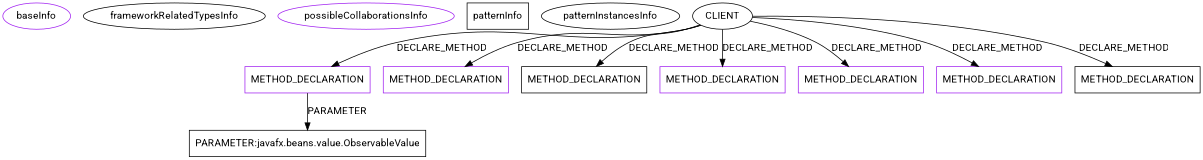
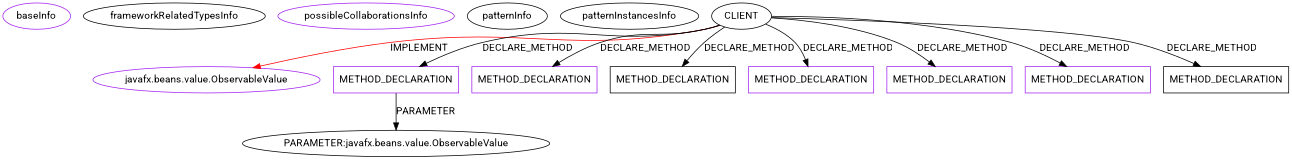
(498, 16) -> (507, 16)
none -> (207, 80)
(308, 143) -> (396, 143)
